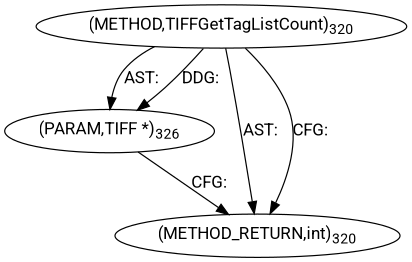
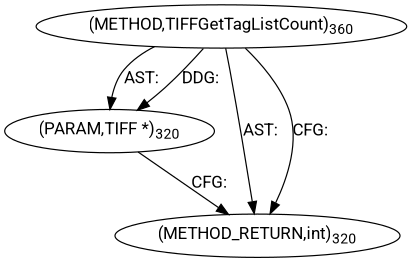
(342, 25) -> (342, 25)
(168, 129) -> (168, 129)
